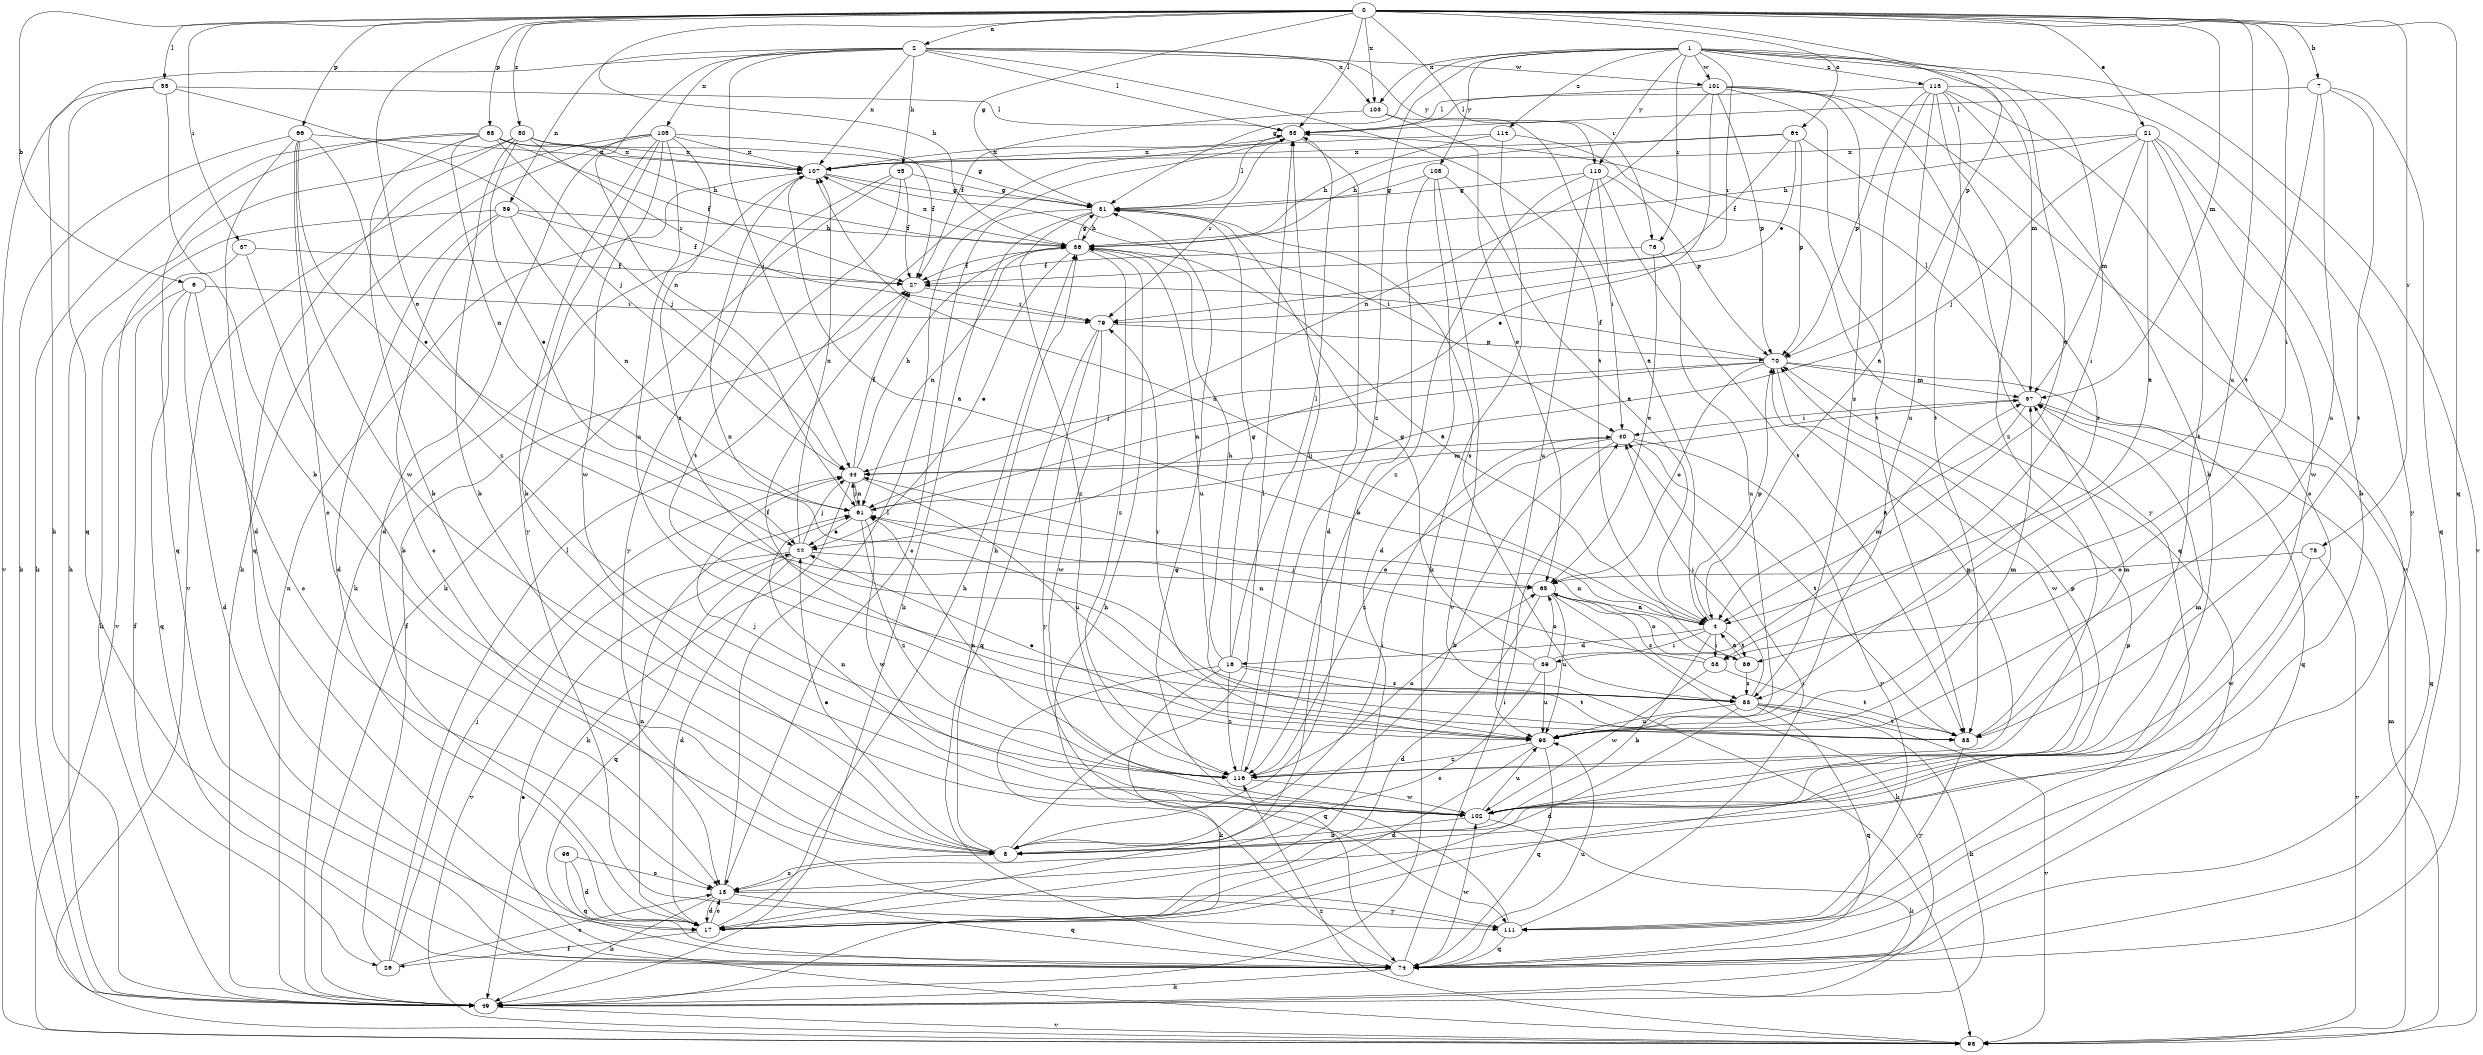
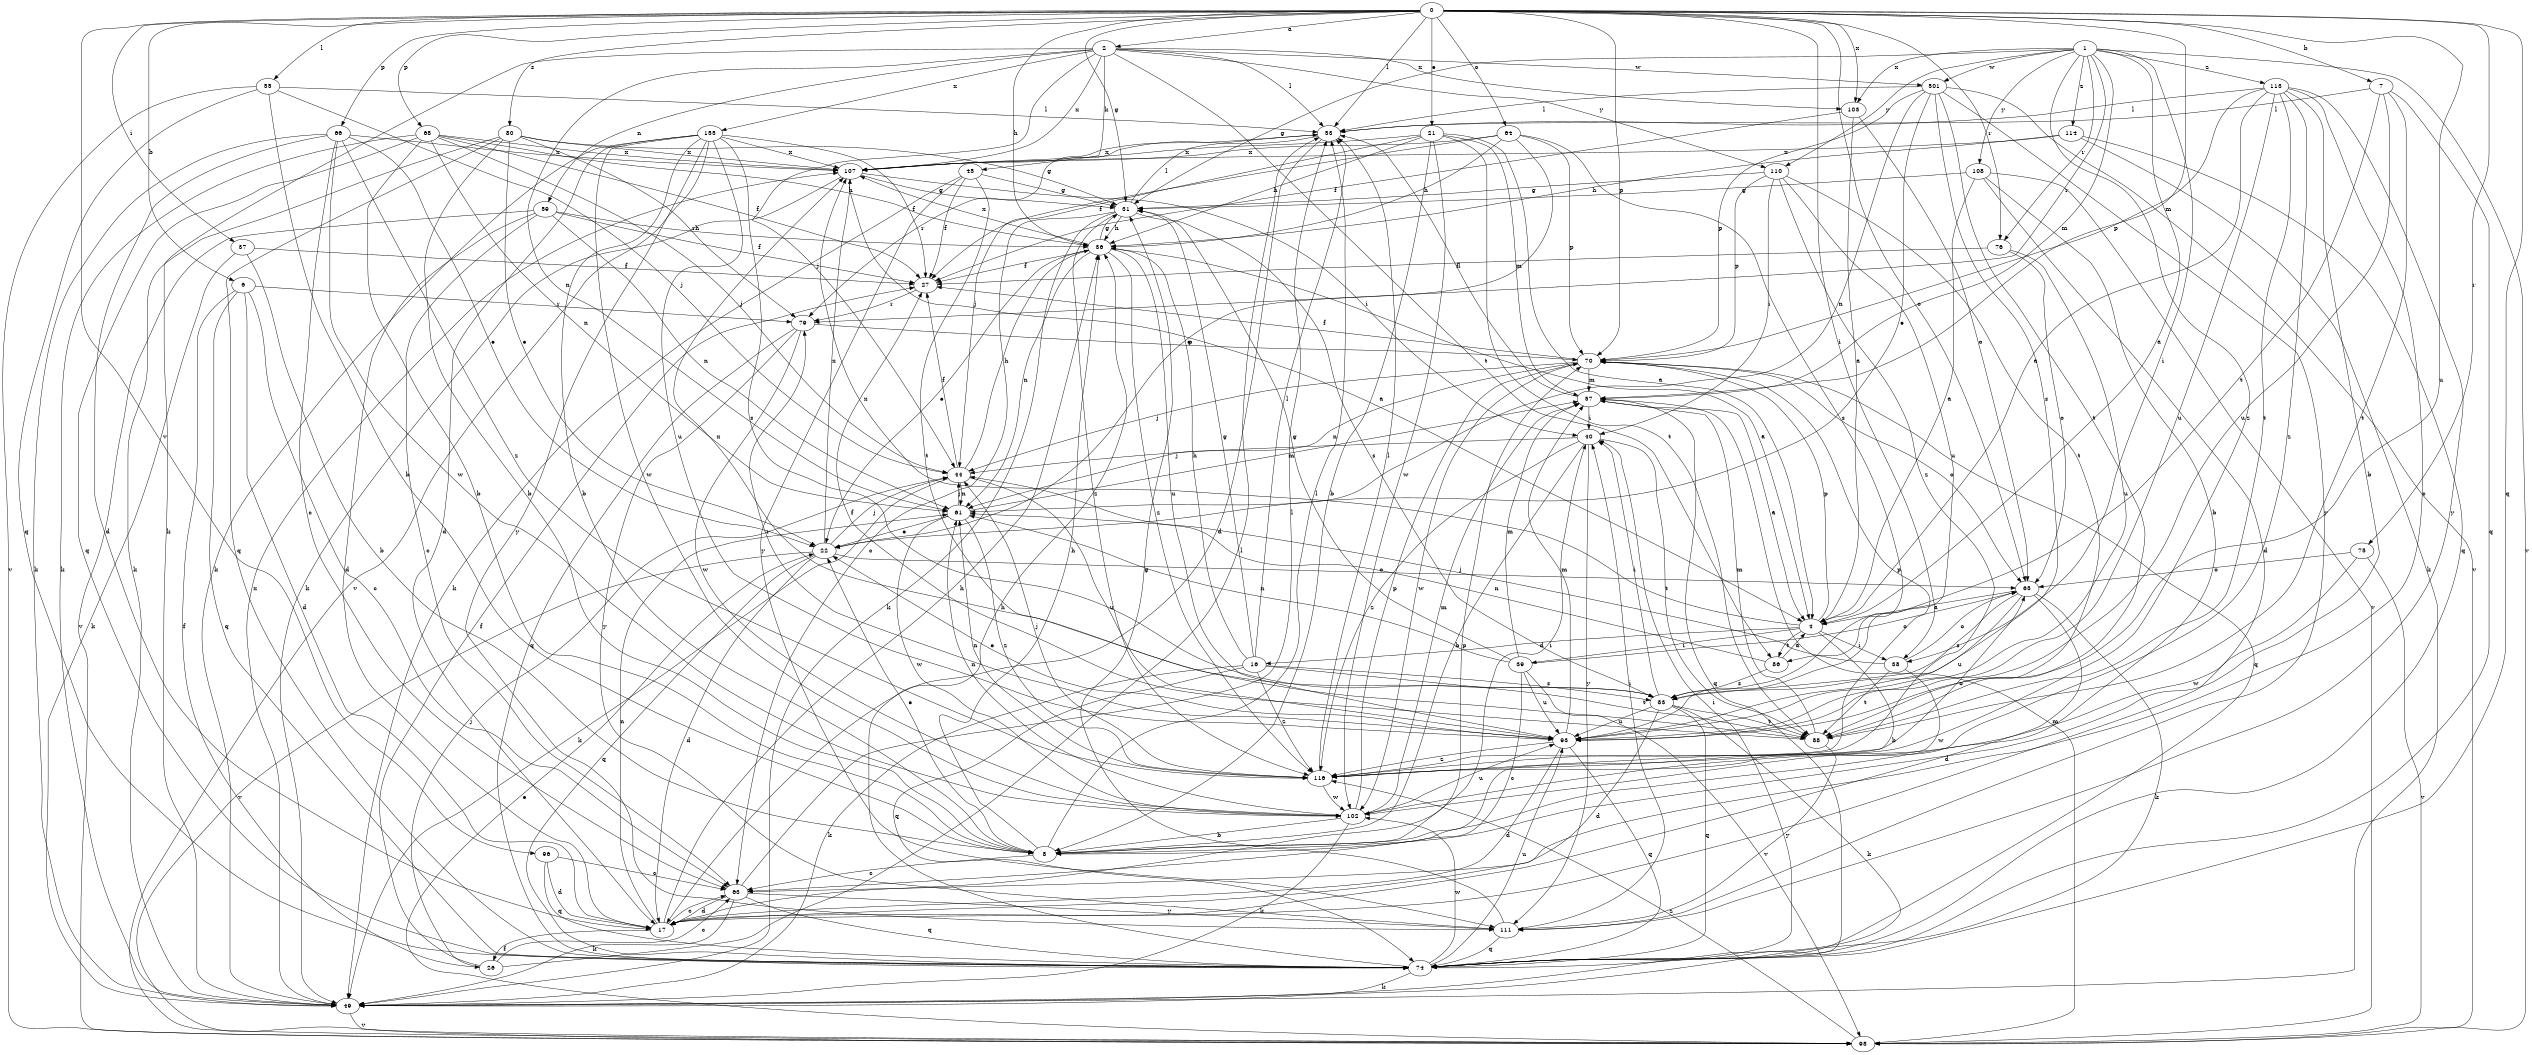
none -> (131, 27)
(1714, 86) -> (1934, 86)
(663, 133) -> (710, 133)
(1517, 290) -> (1239, 311)
(71, 570) -> (135, 570)
(2037, 788) -> (1736, 823)
(723, 892) -> (736, 892)
